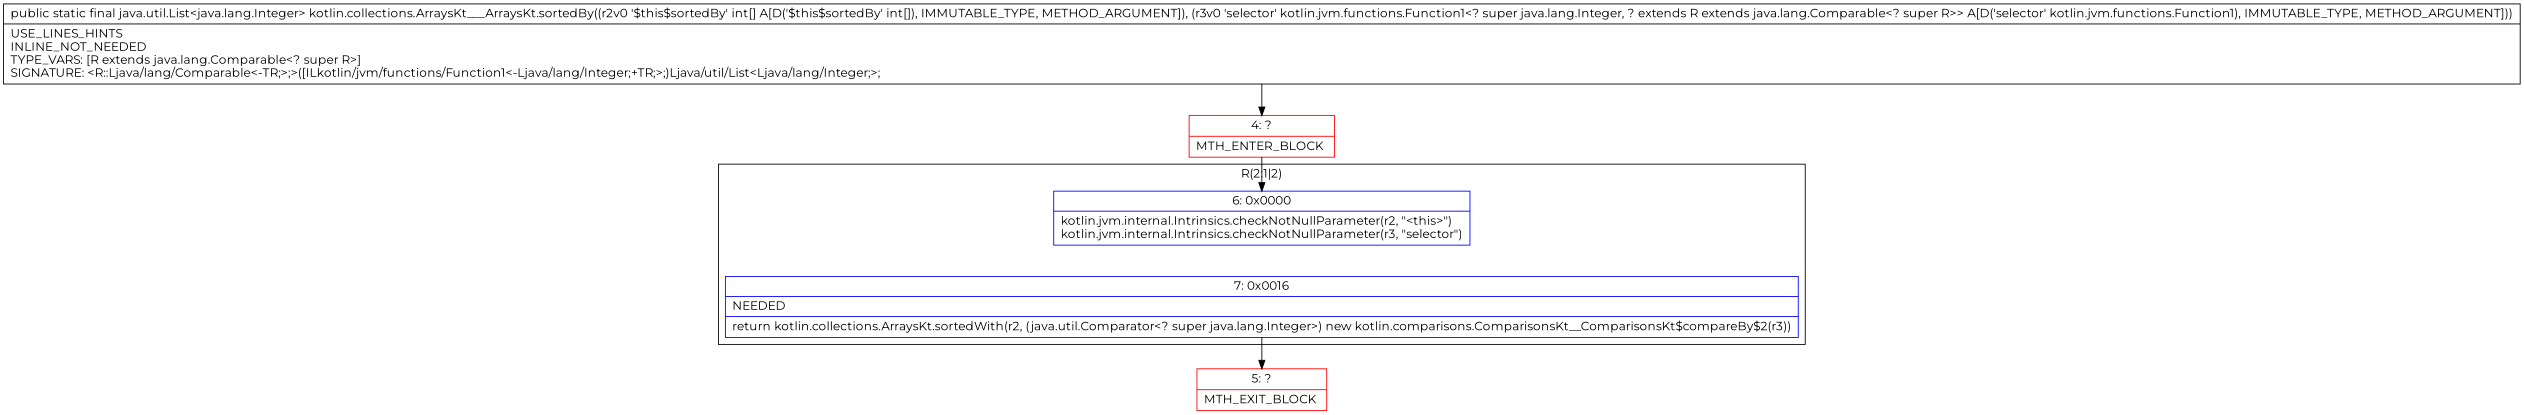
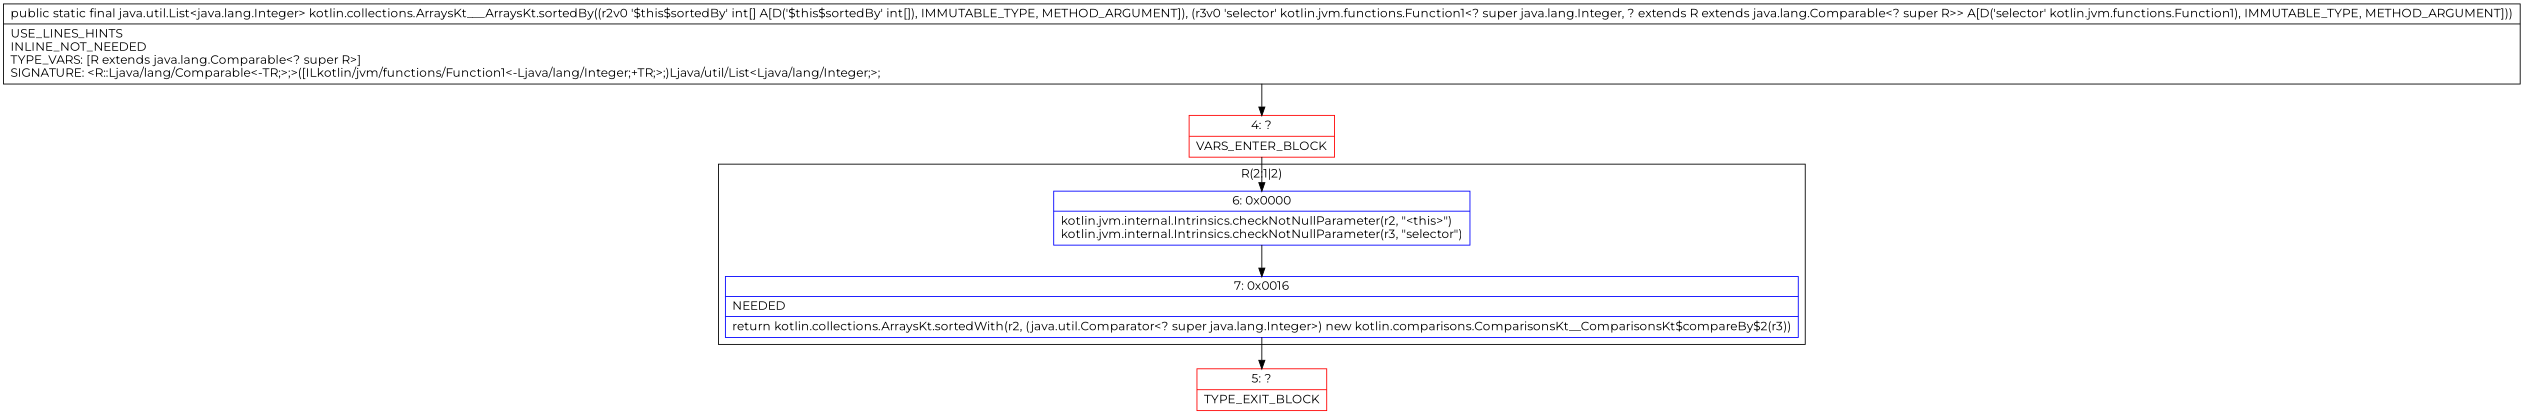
(1260, 146) -> (1262, 146)
none -> (1262, 256)
(1261, 400) -> (1262, 400)
